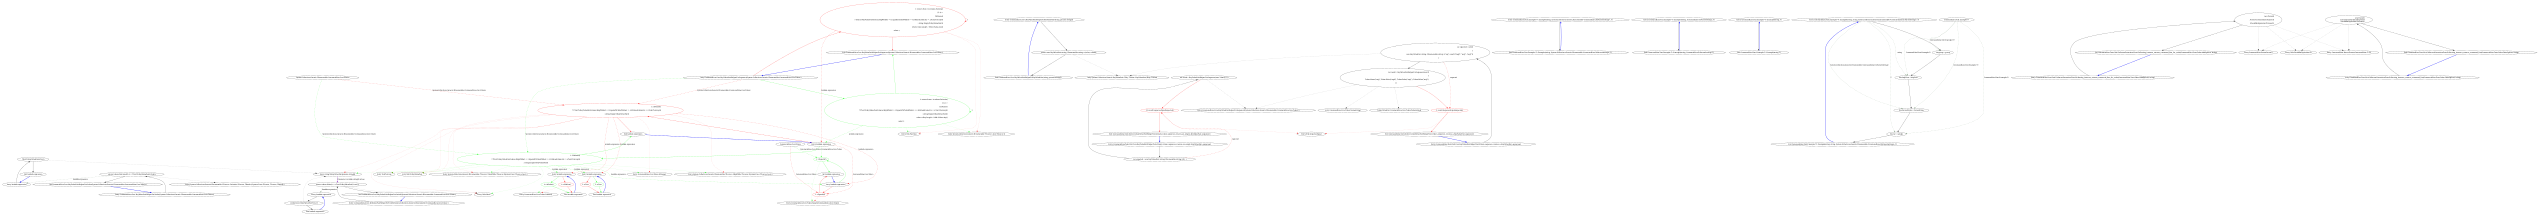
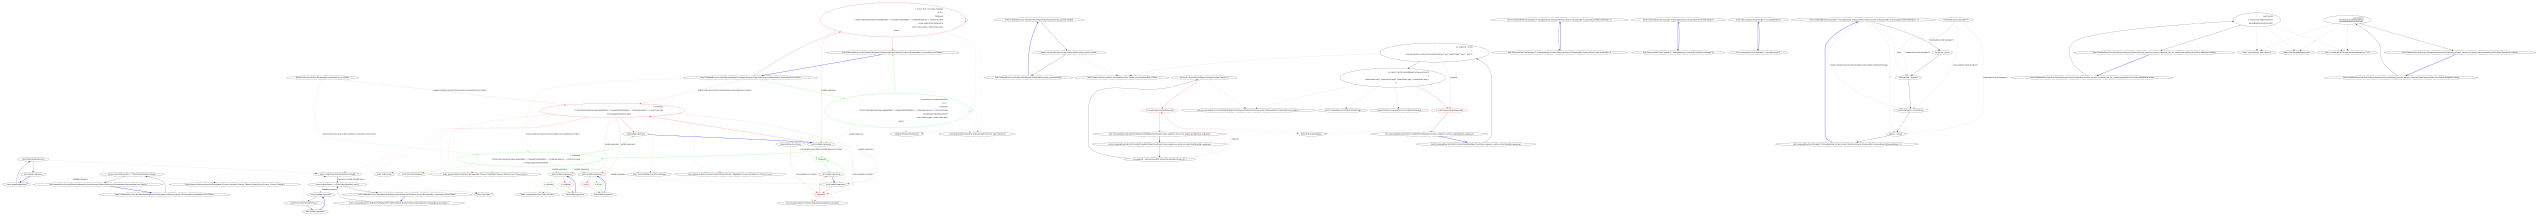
(909, 134) -> (907, 134)
